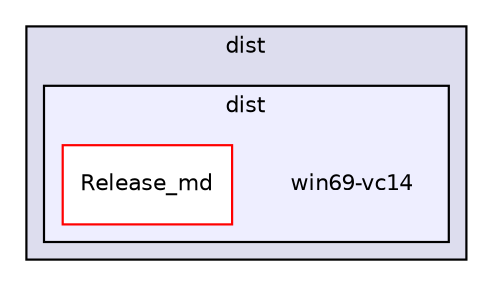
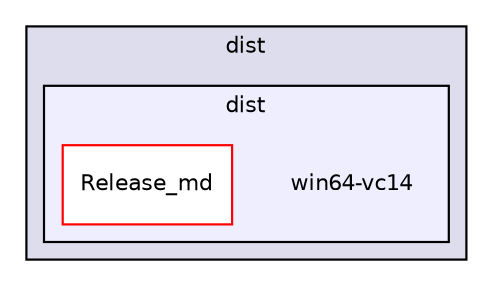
(352, 185) -> (352, 185)
